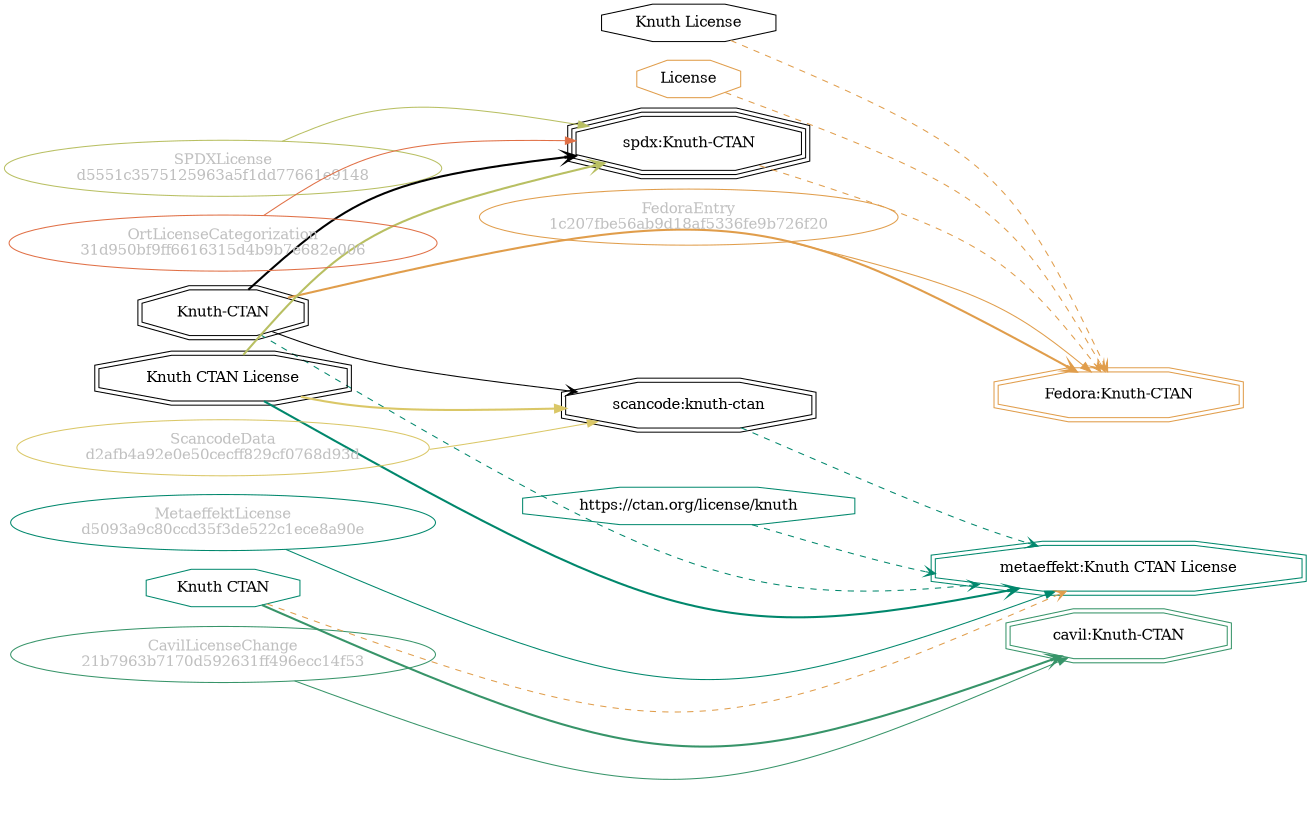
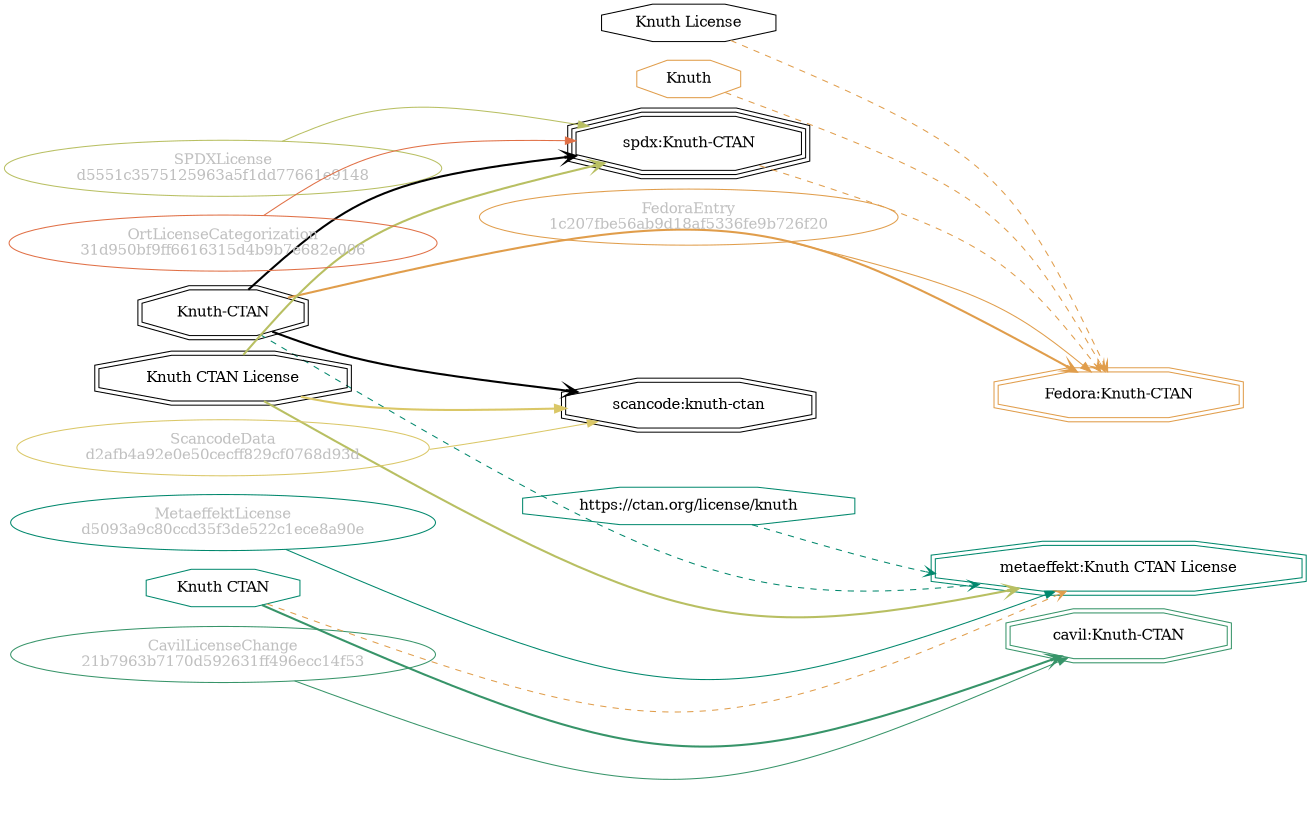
(689, 79) -> (689, 79)
(418, 370) -> (418, 370)
(883, 488) -> none
(617, 582) -> (617, 582)
